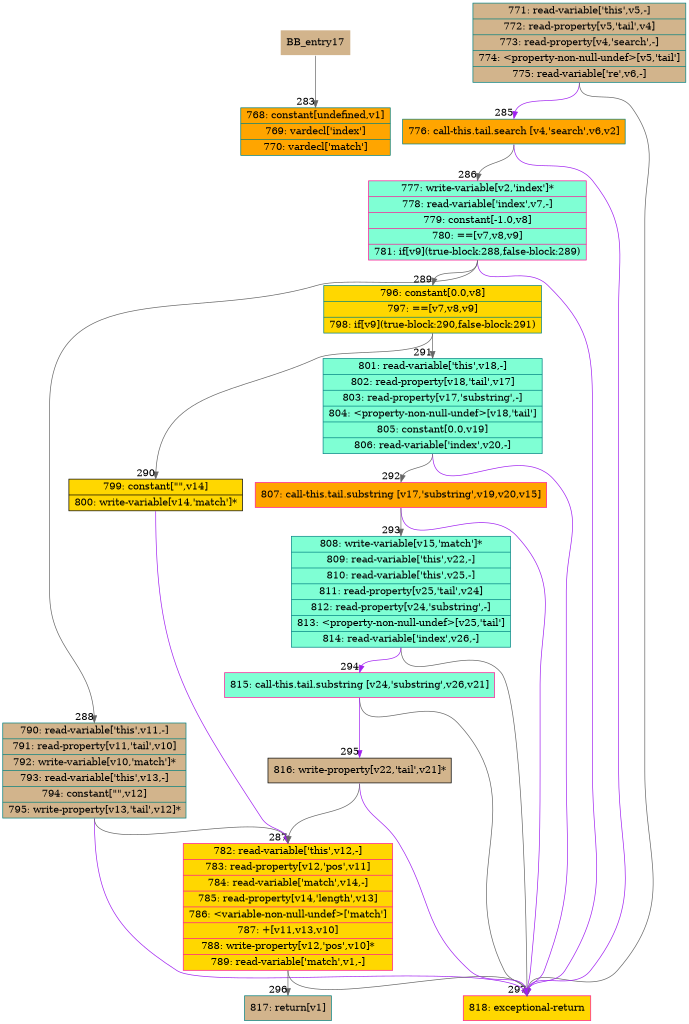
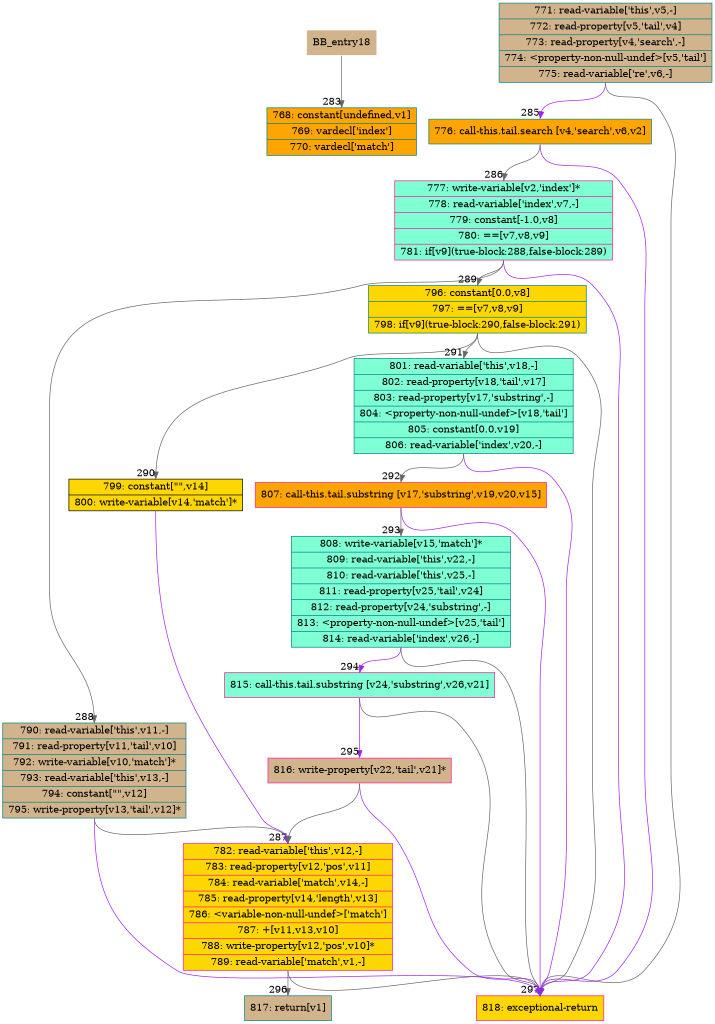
(316, 43) -> (342, 43)
none -> (592, 621)
(360, 771) -> (360, 771)
